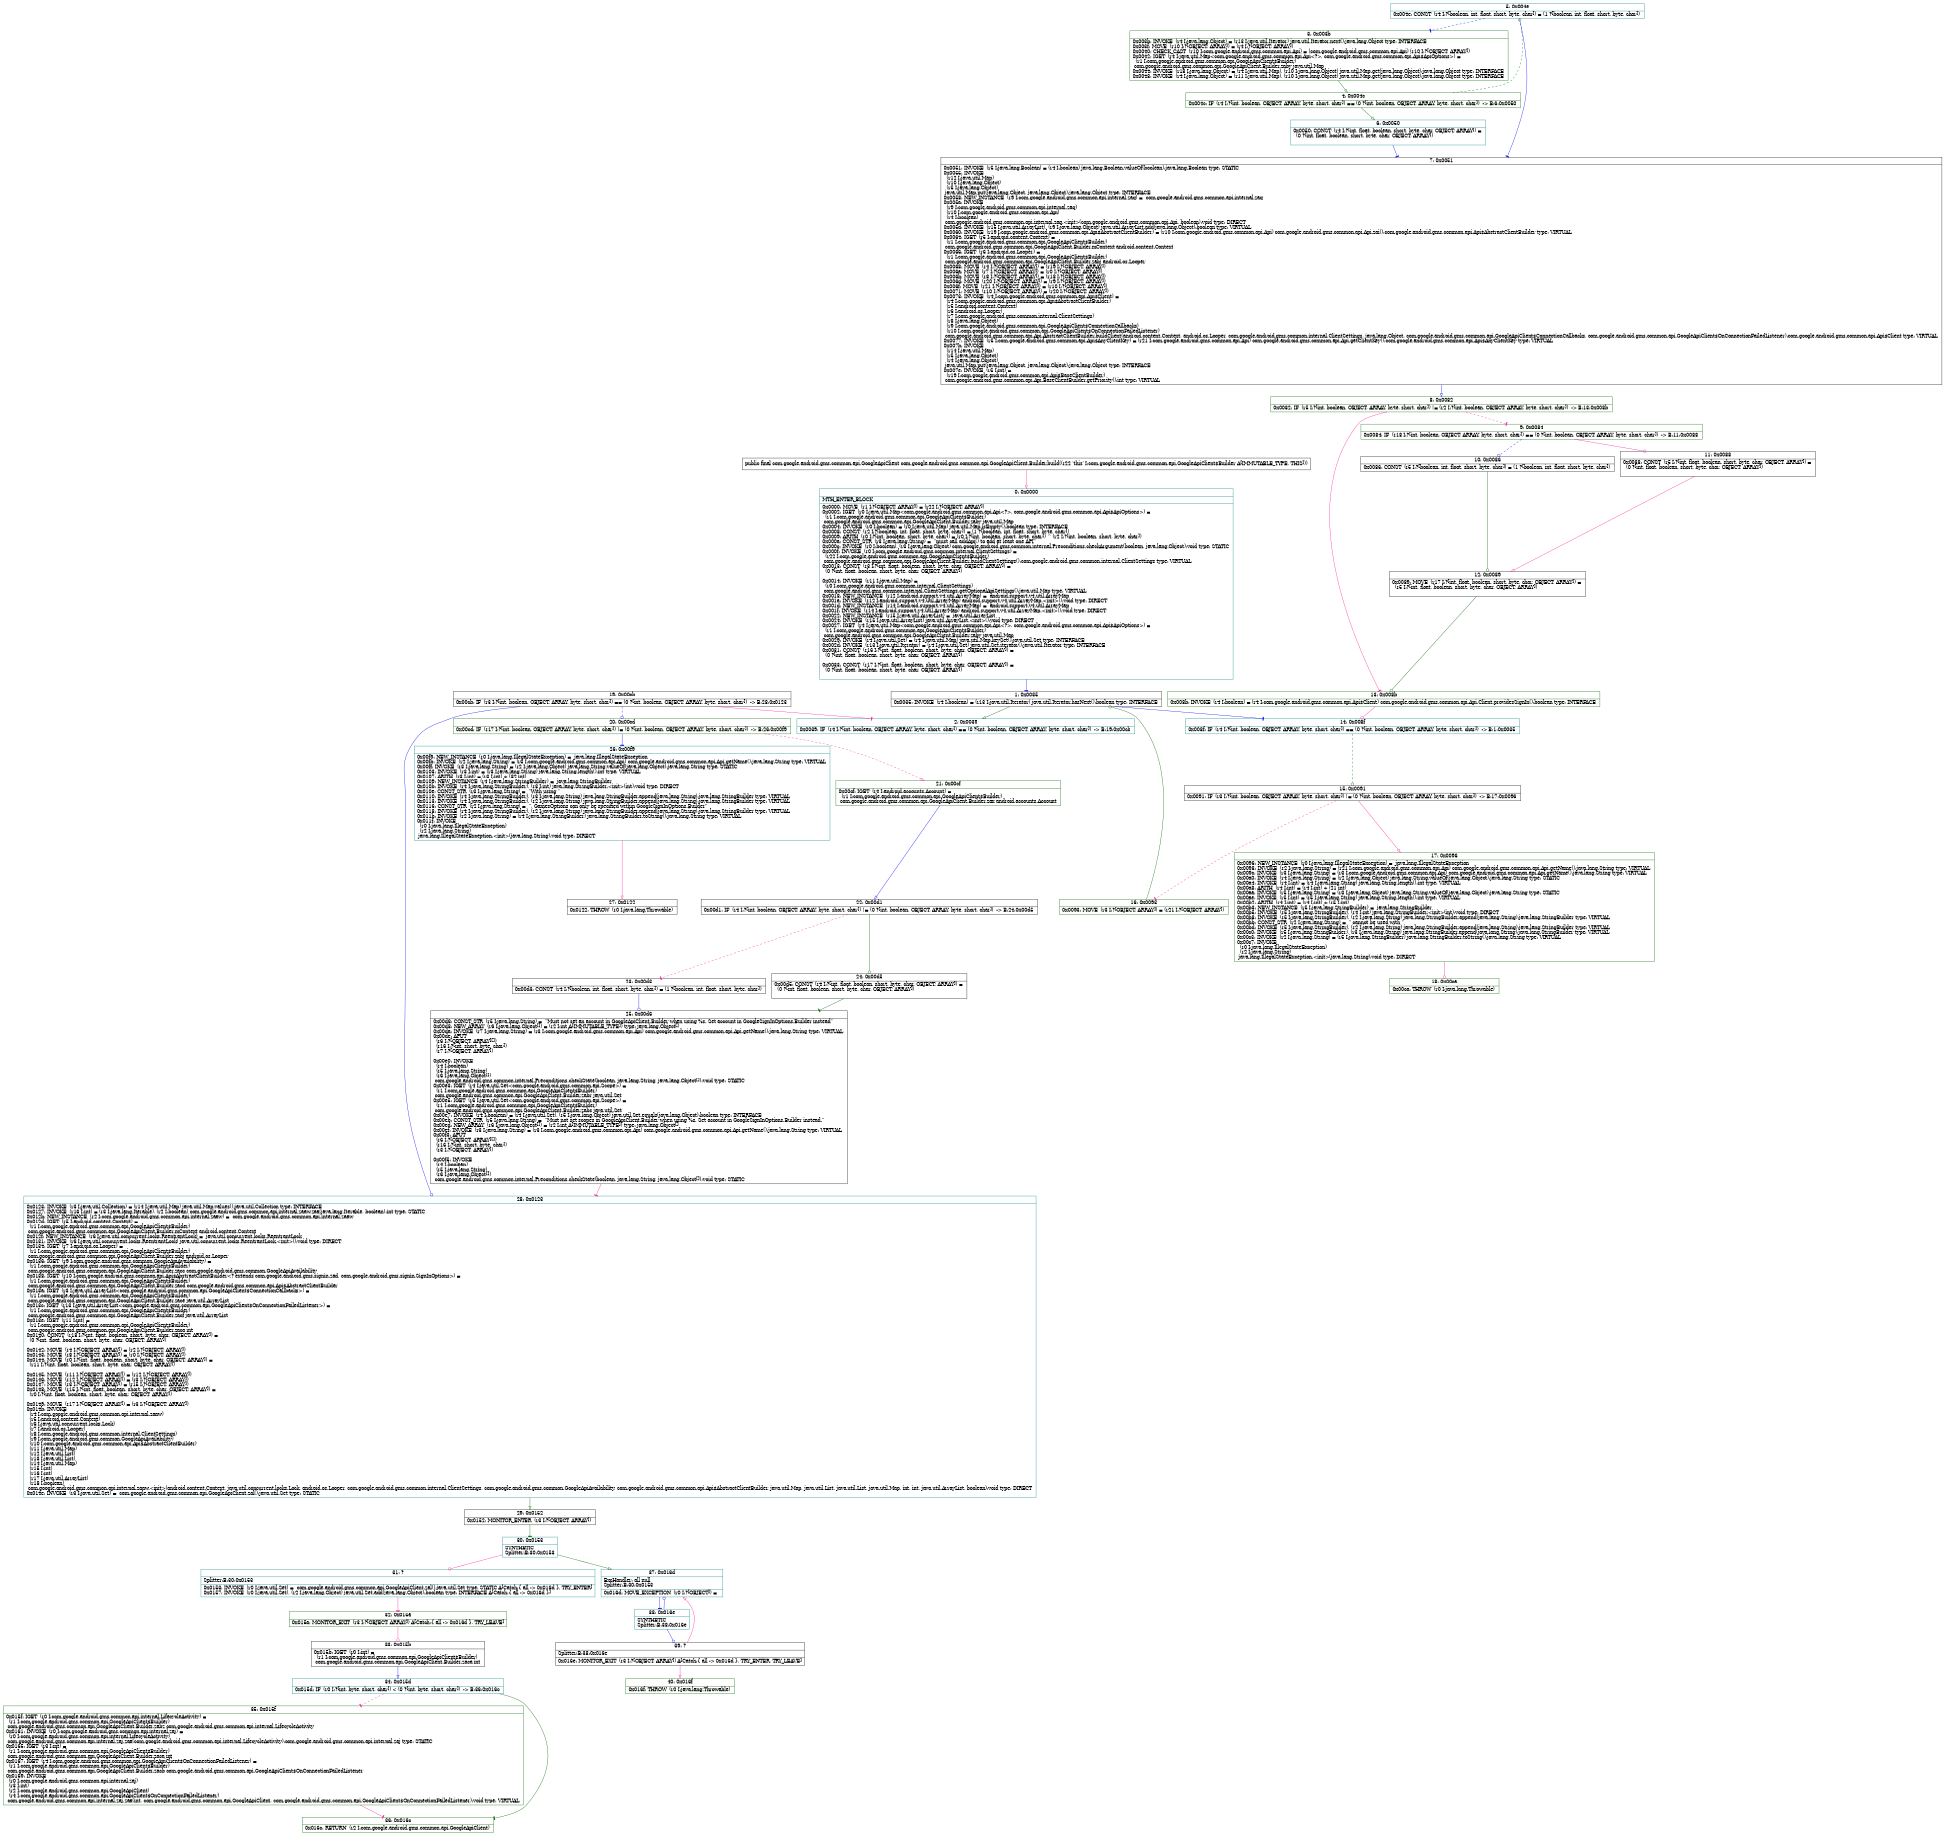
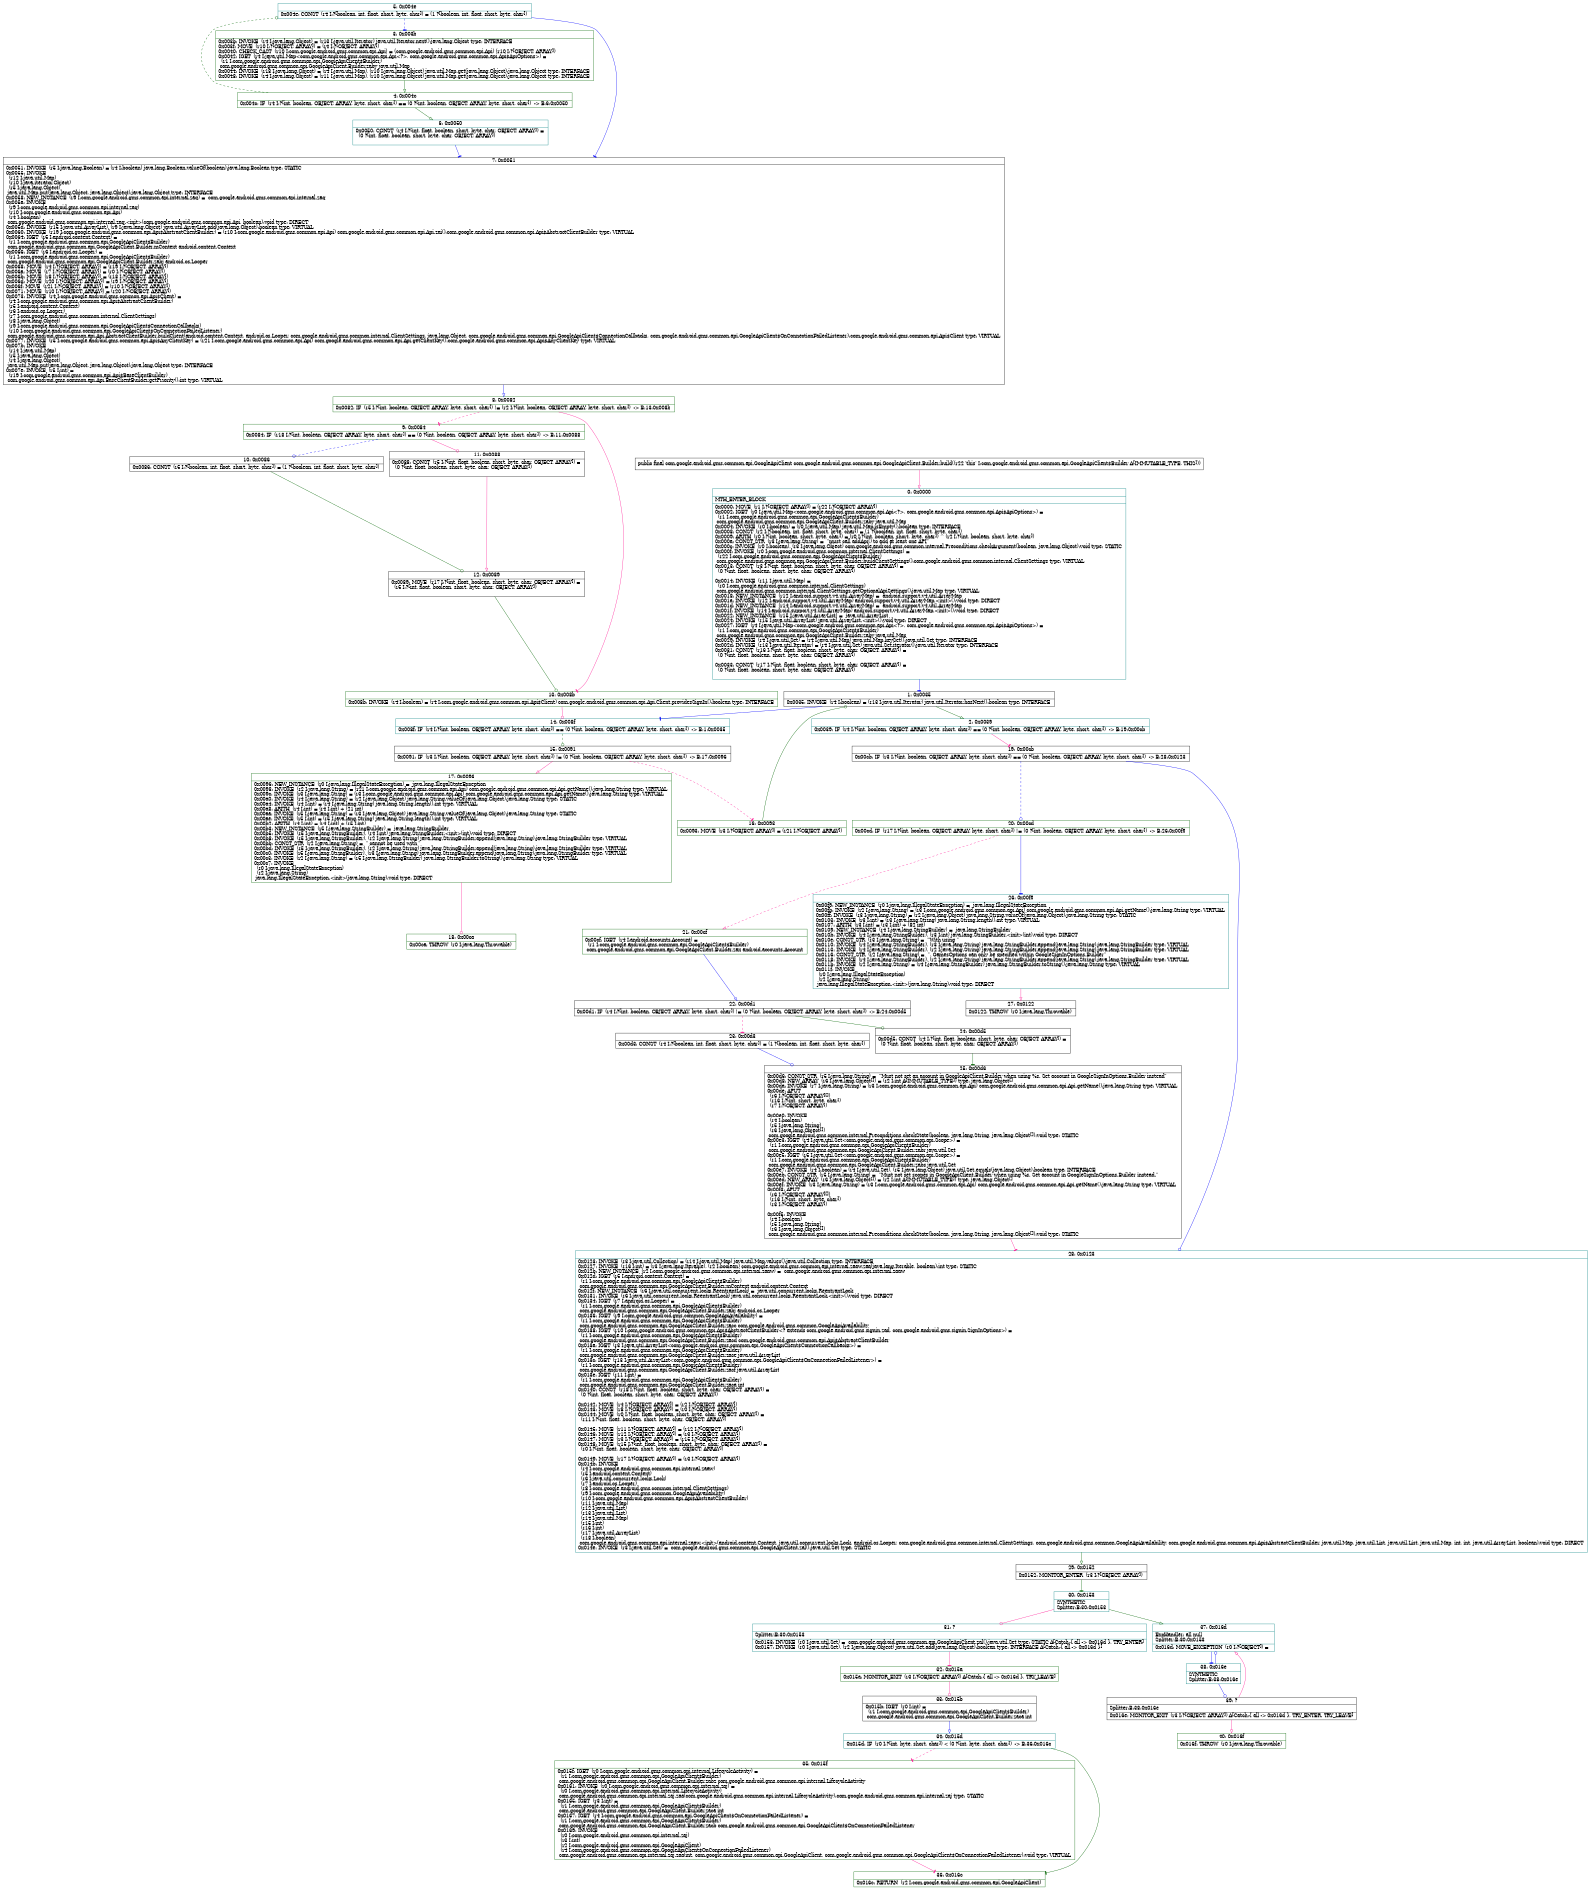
(972, 183) -> (38, 183)
(793, 713) -> (1000, 739)
